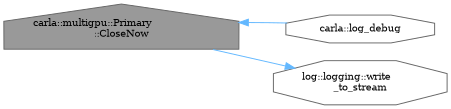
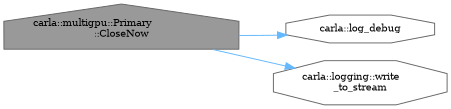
(268, 23) -> (258, 35)
(360, 83) -> (360, 83)
